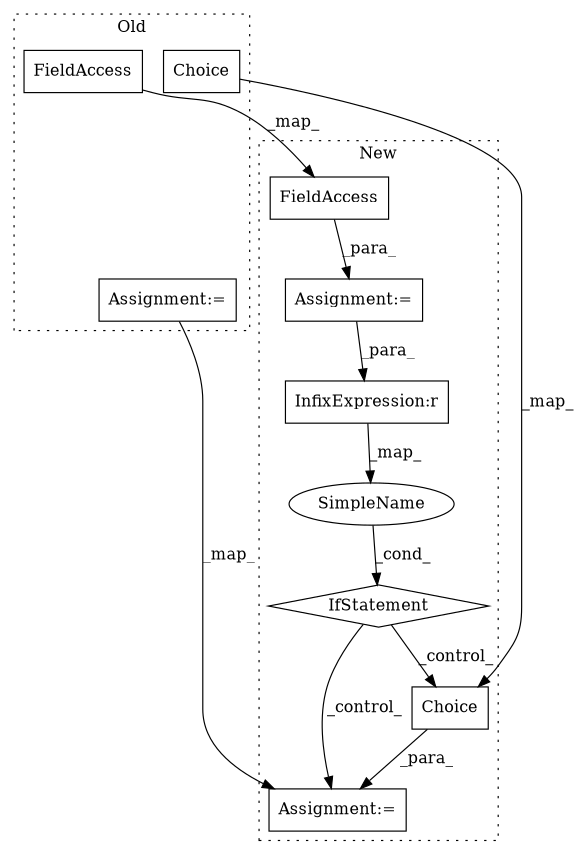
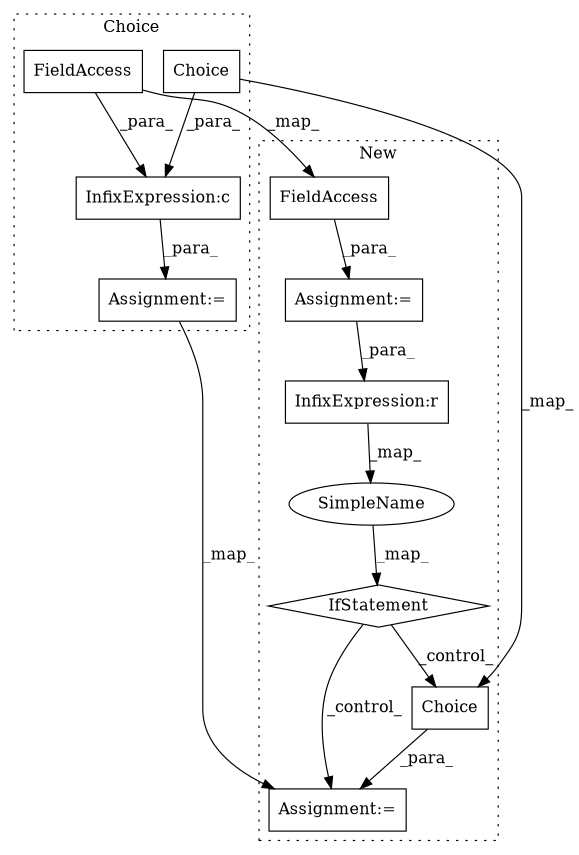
(132, 28) -> (132, 28)
none -> (158, 198)
(403, 555) -> (403, 555)
